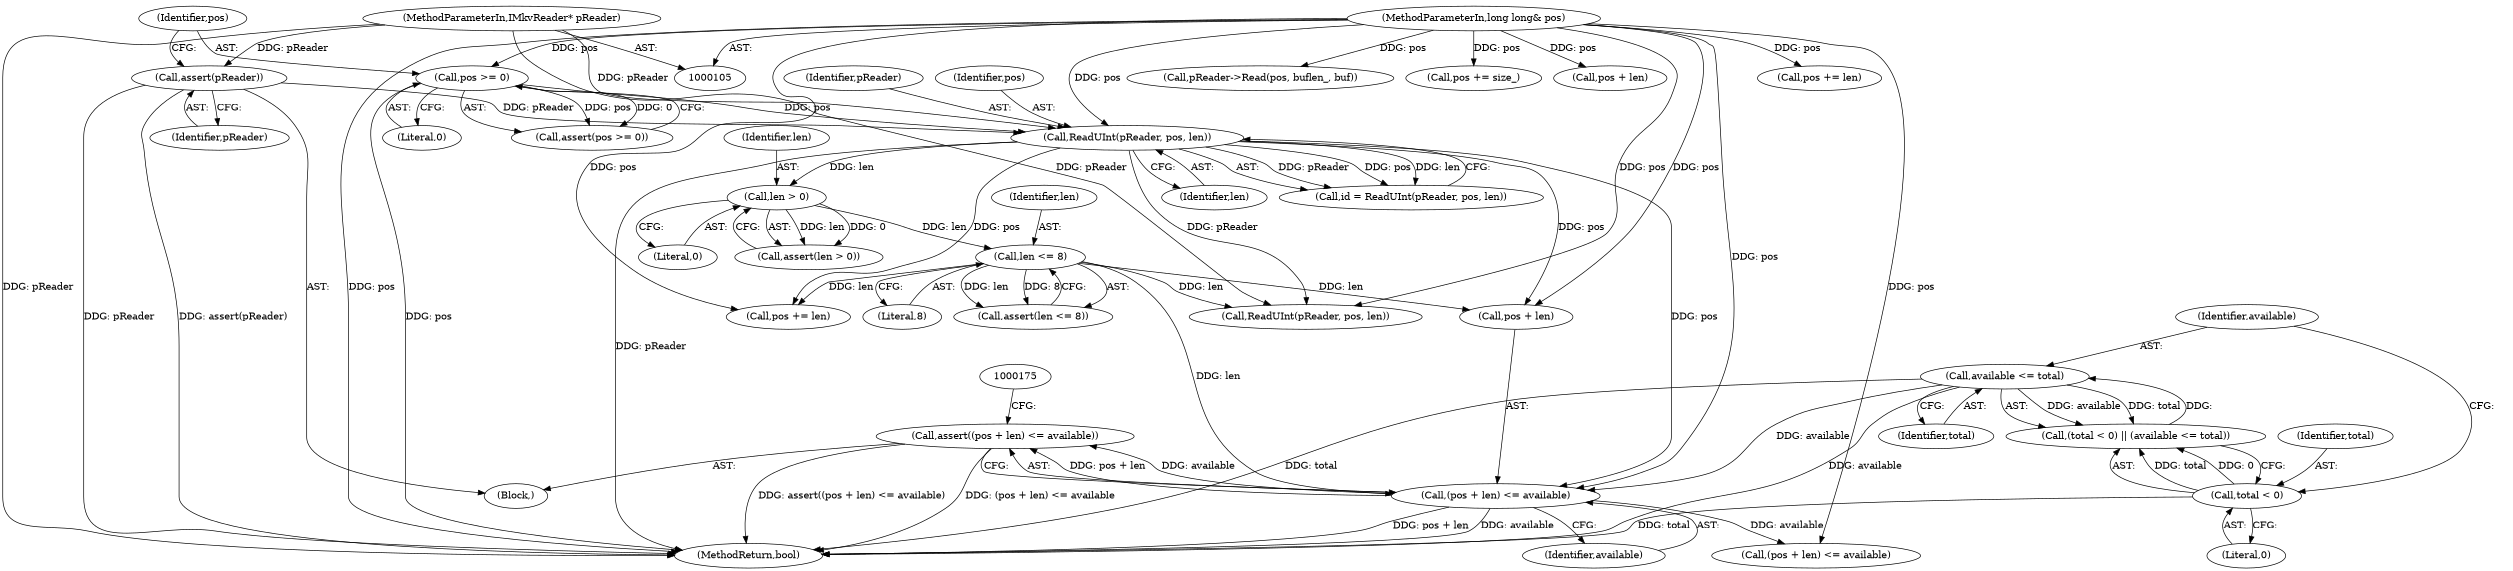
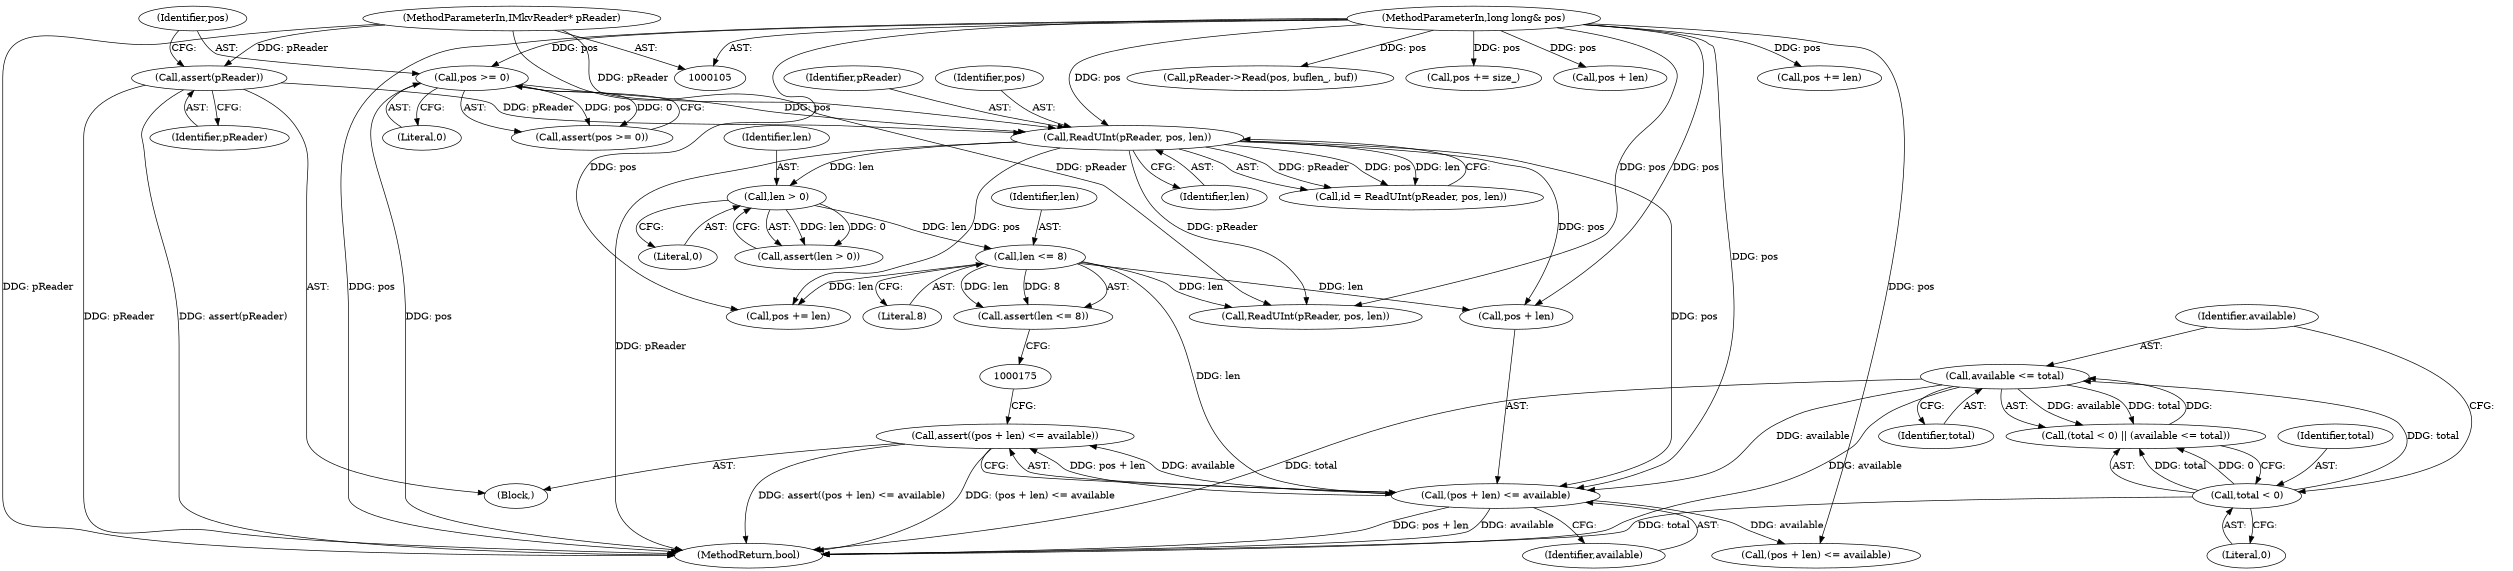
(1061, 290) -> (1025, 343)
none -> (2320, 402)
